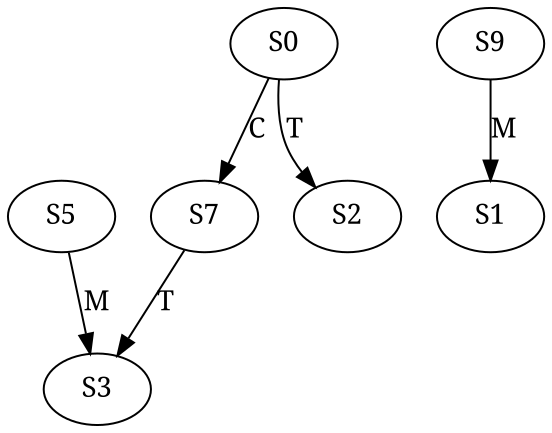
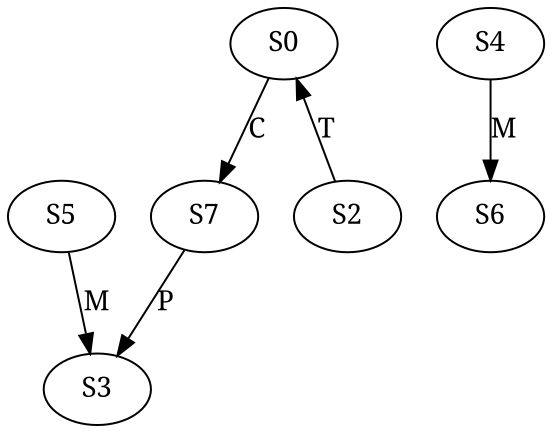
(491, 44) -> (491, 44)
(281, 129) -> (319, 139)
(491, 216) -> (491, 216)
(166, 303) -> (166, 303)
